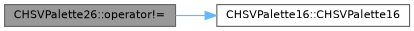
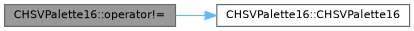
(90, 15) -> (90, 15)
